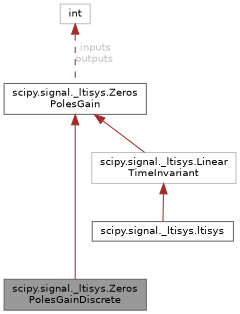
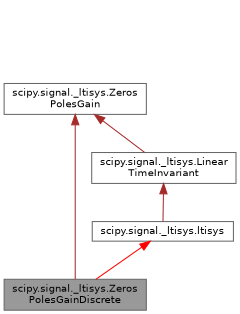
(75, 14) -> none
(164, 168) -> (164, 168)
none -> (119, 263)
